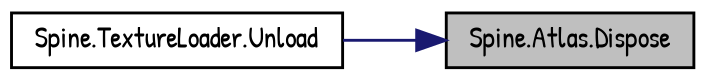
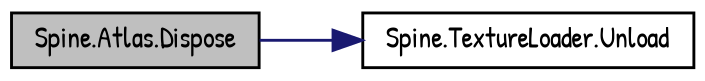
(380, 40) -> (296, 40)
